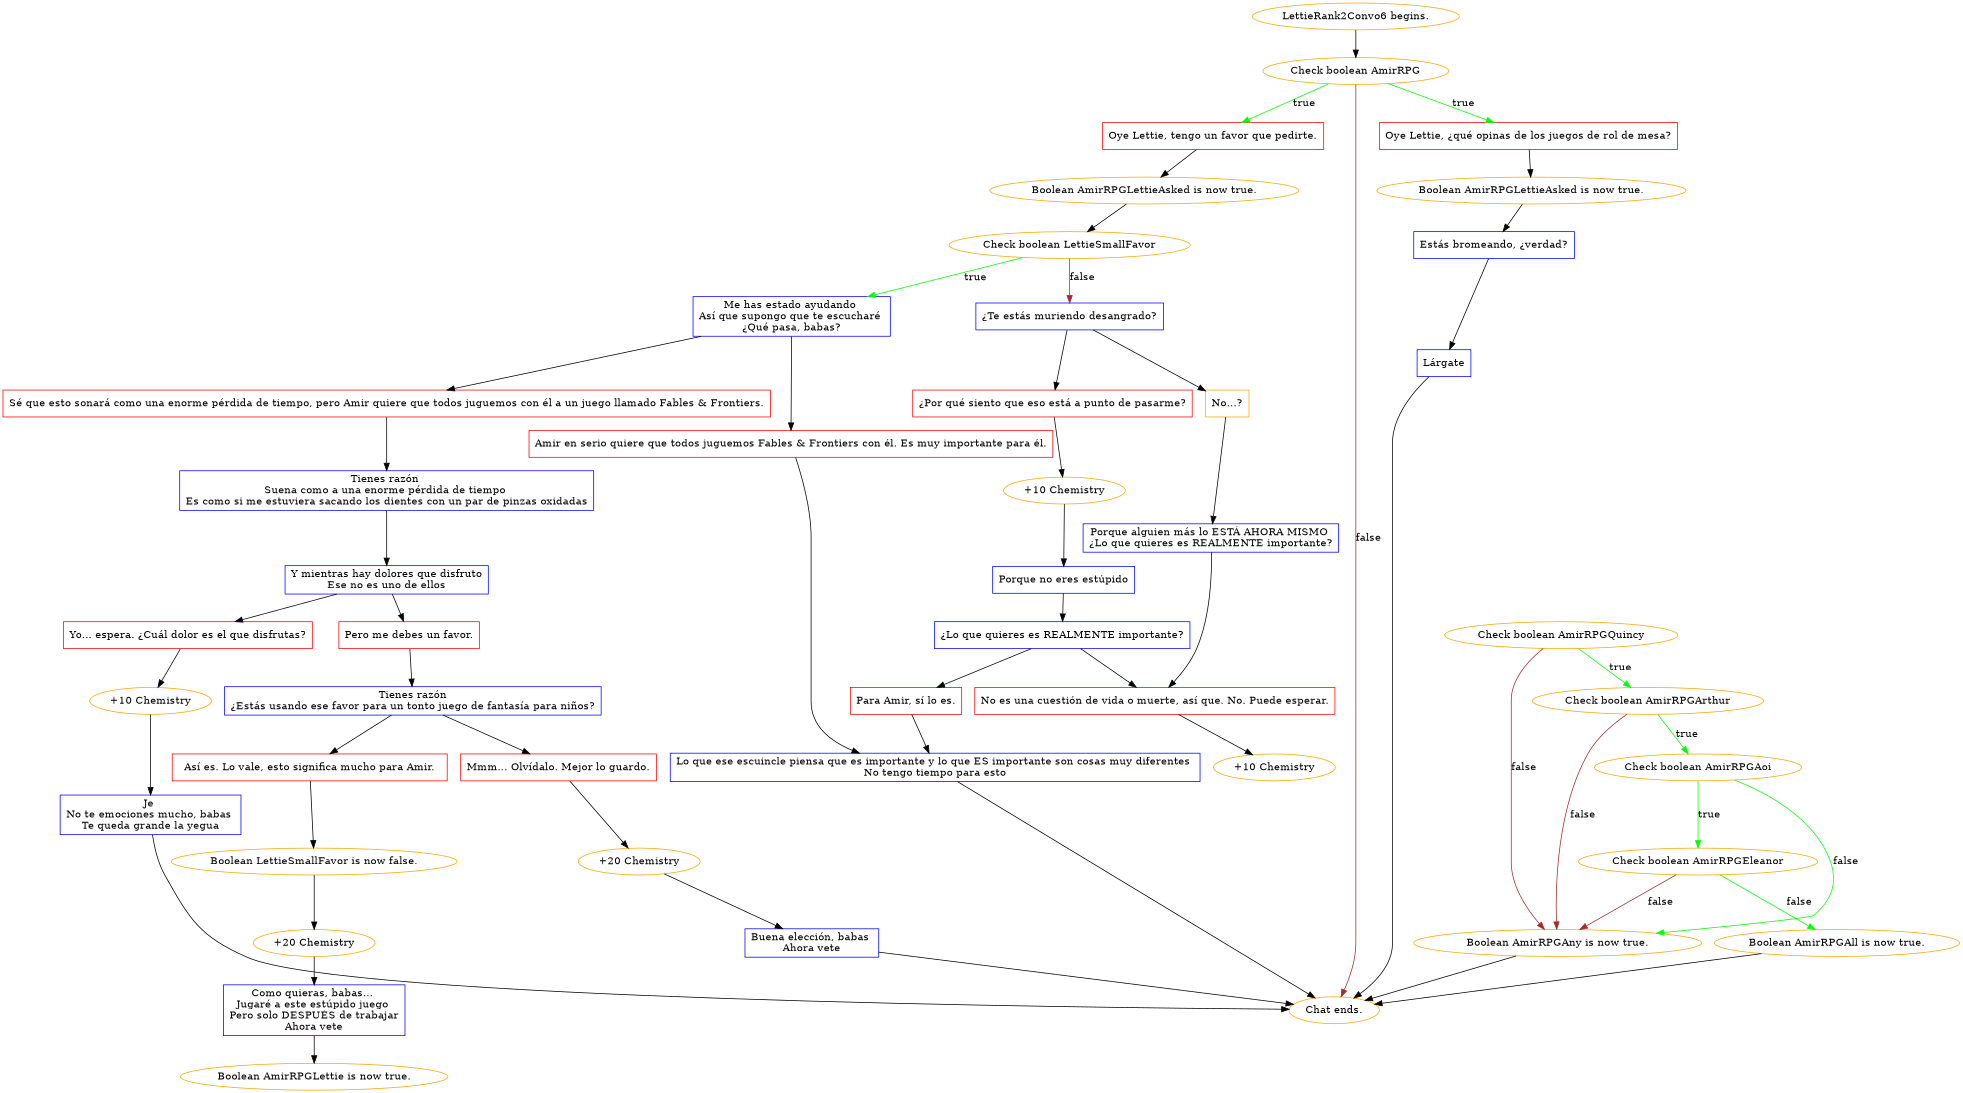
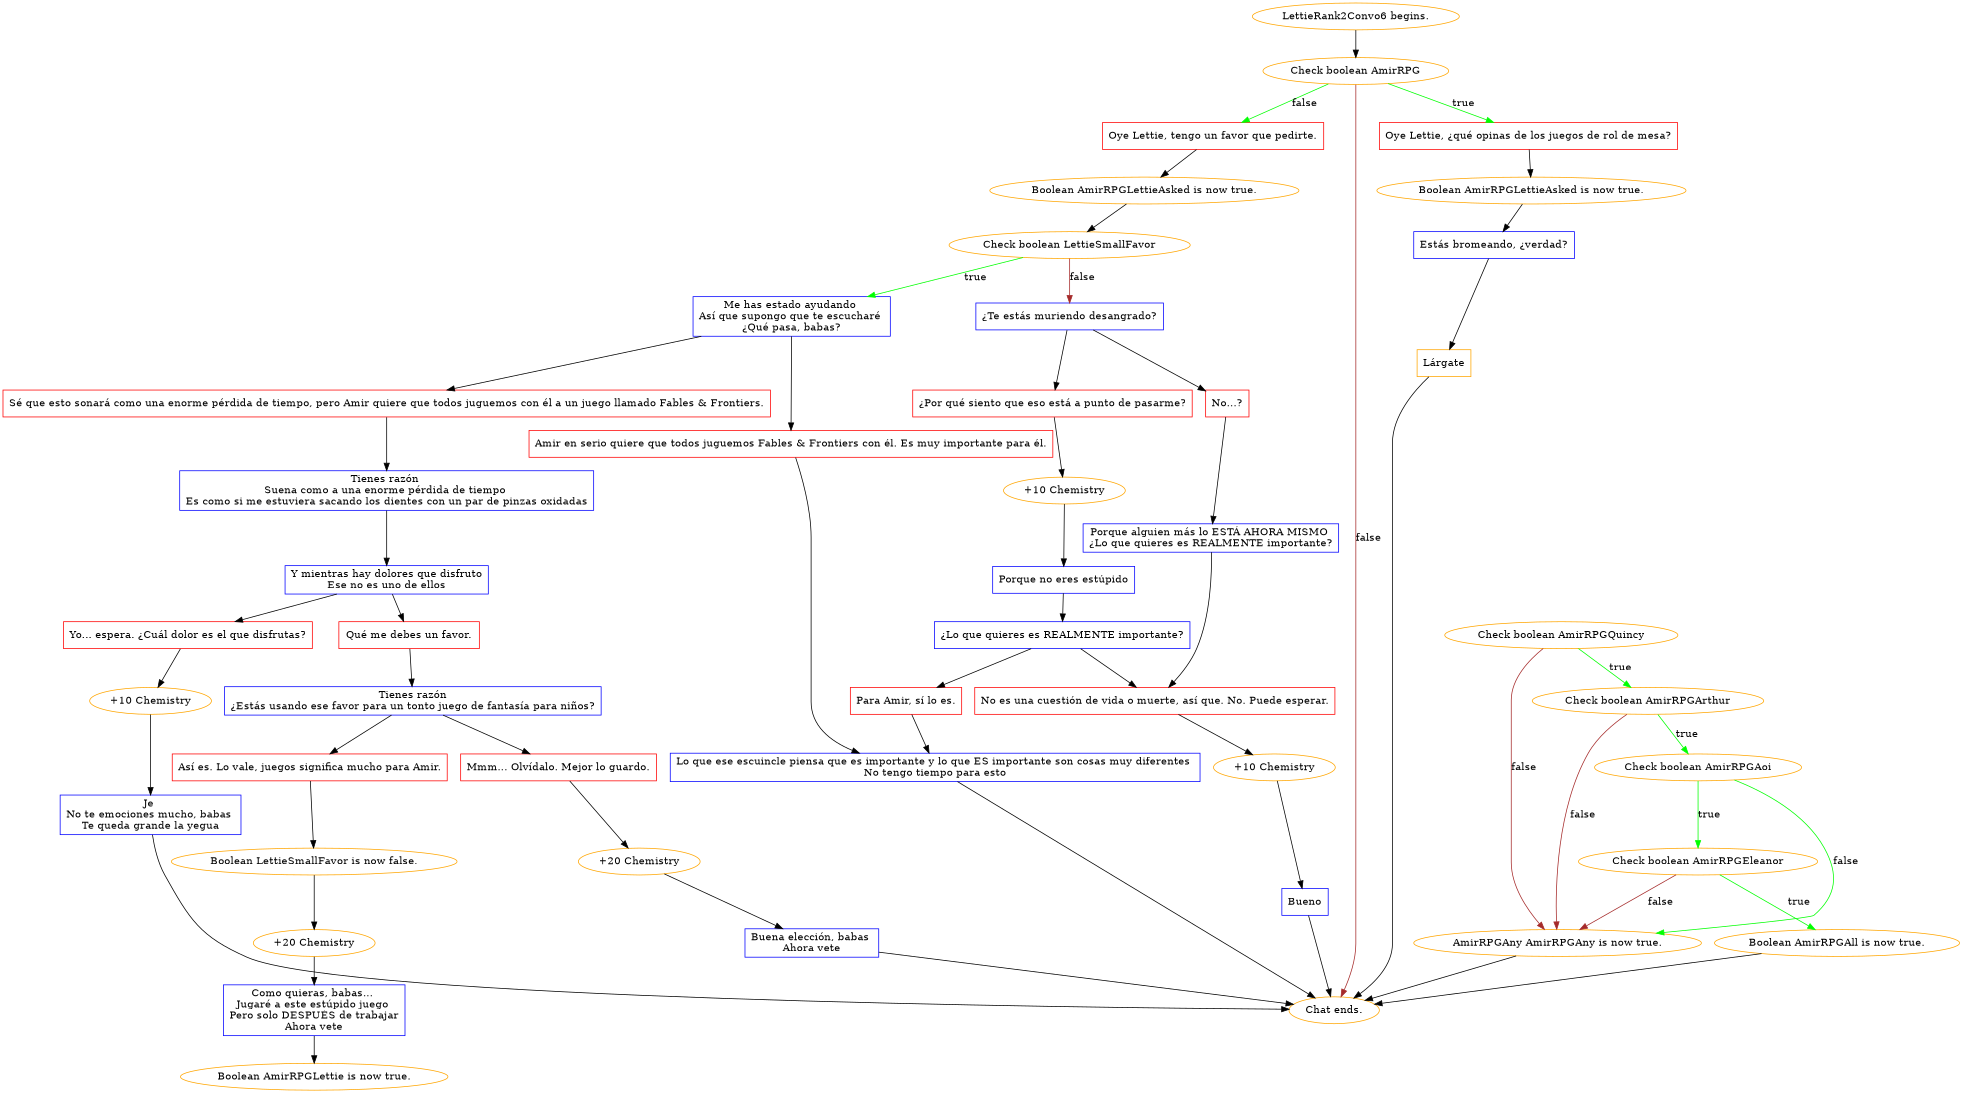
(1305, 103) -> (1305, 103)
(1444, 363) -> (1444, 363)
(1227, 404) -> (1227, 404)
(409, 635) -> (409, 635)
(310, 767) -> (310, 767)
none -> (1305, 902)
(1799, 902) -> (1799, 902)
(1558, 943) -> (1558, 943)
